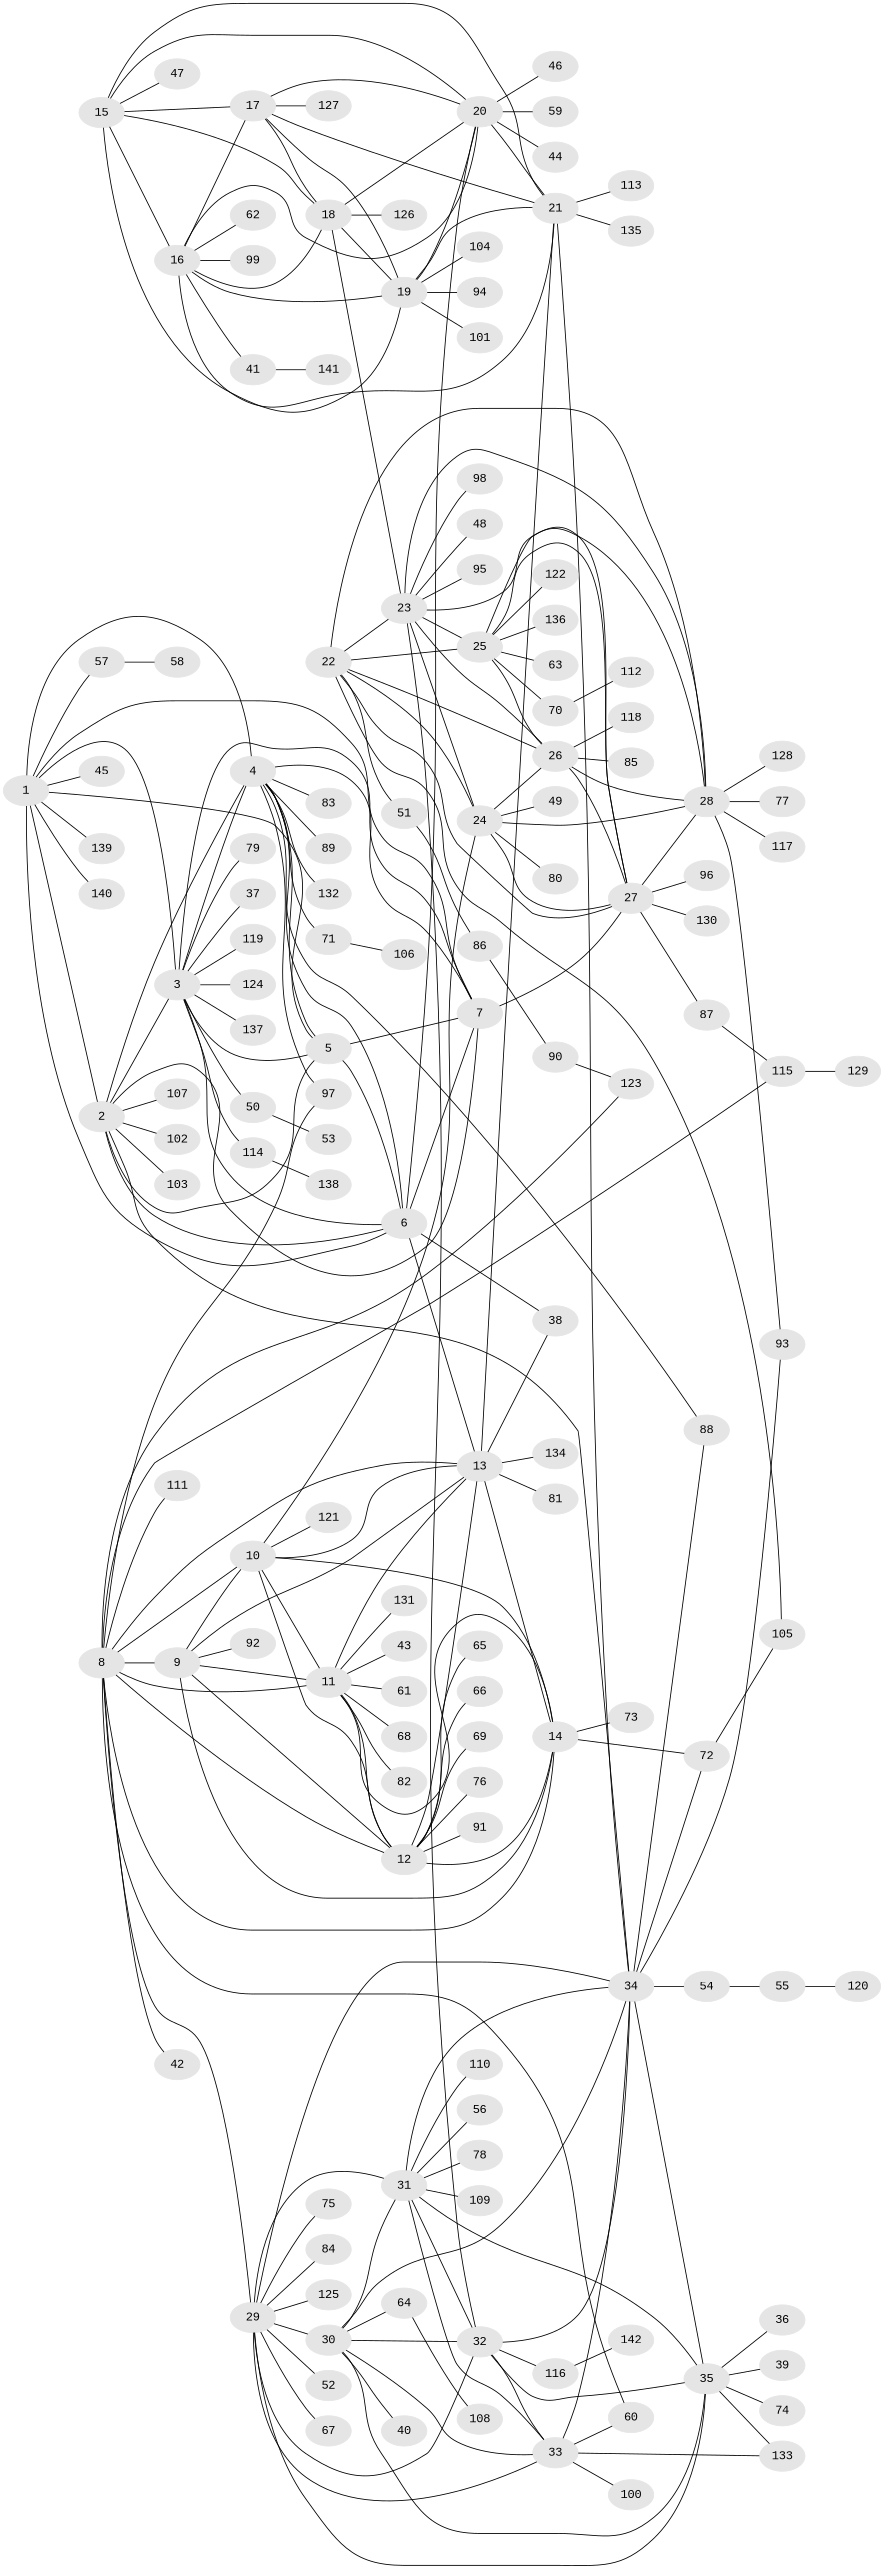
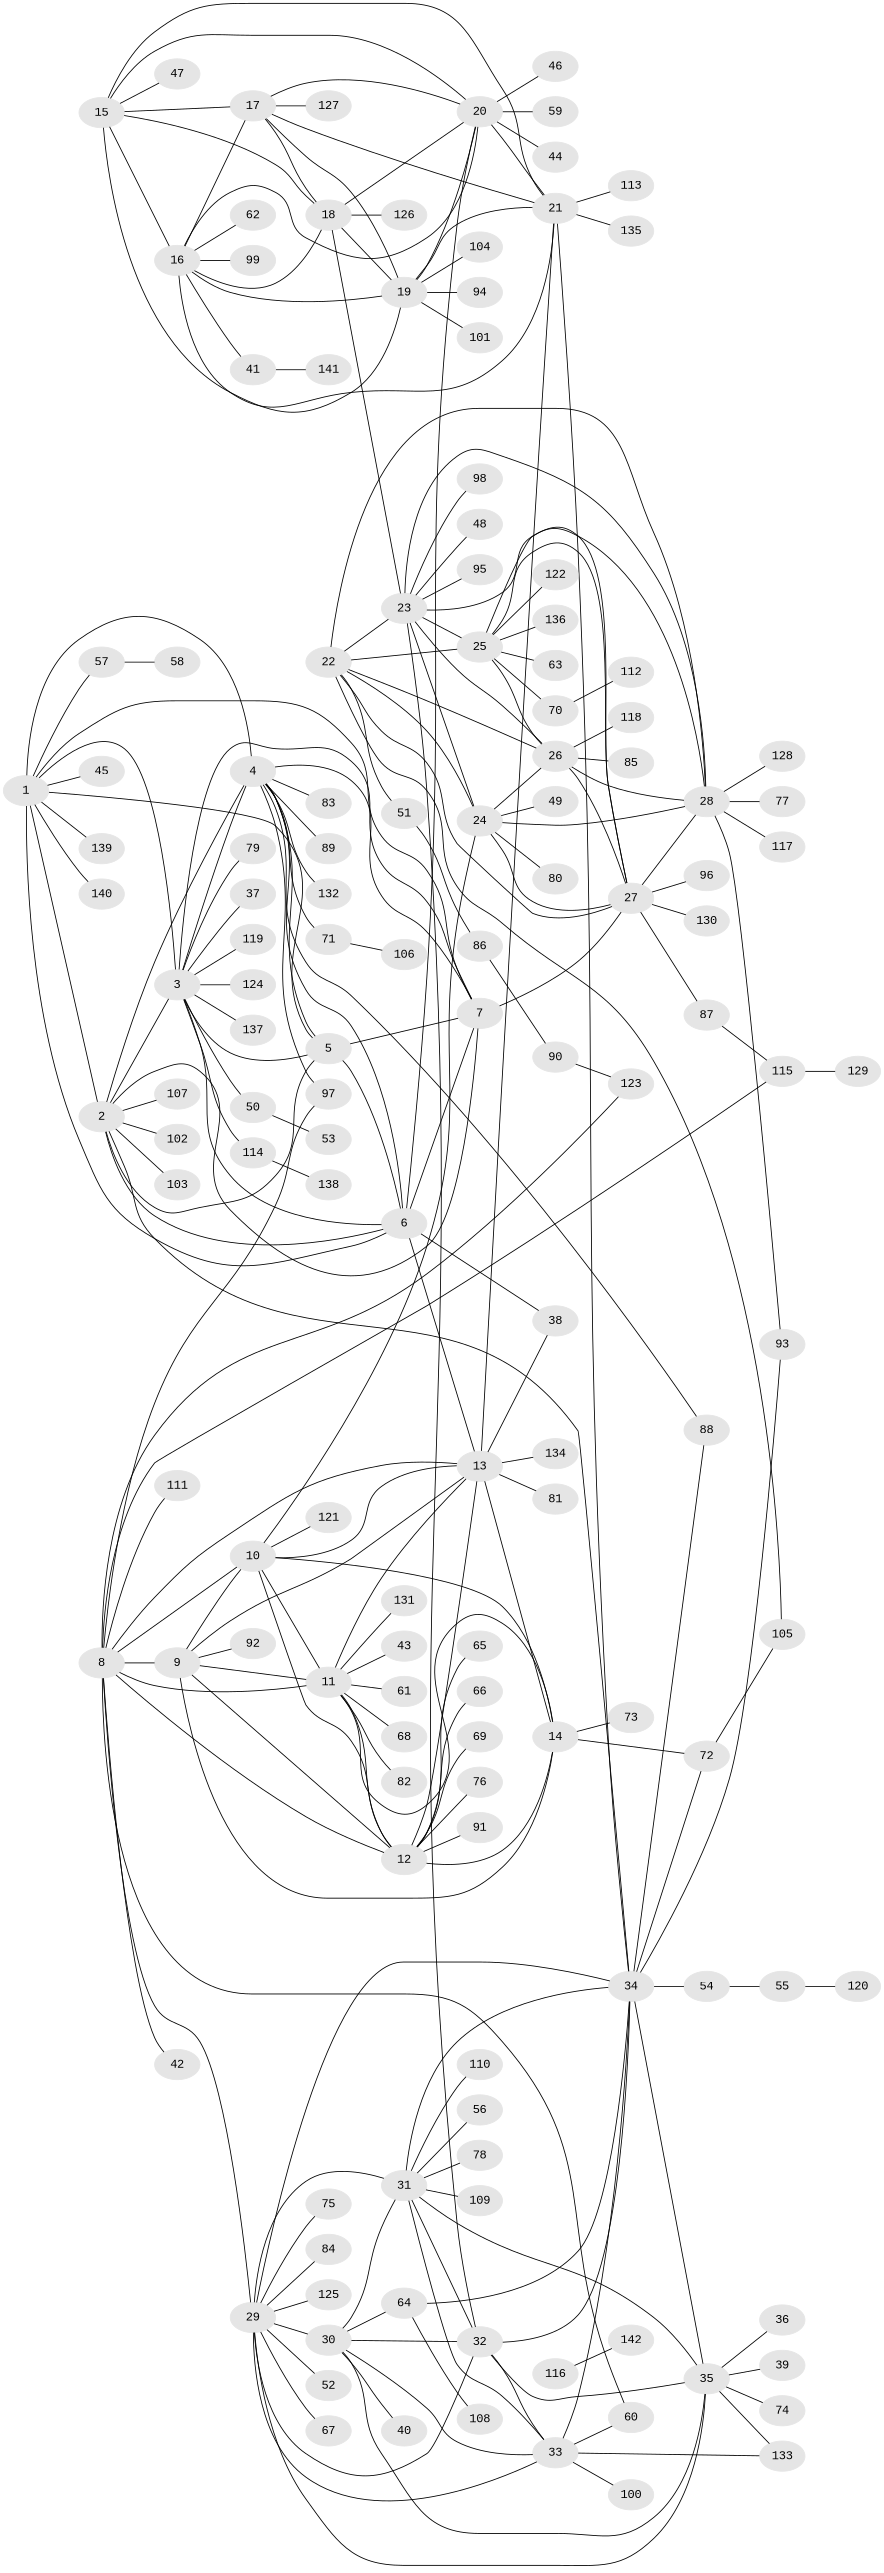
(302, 1930) -> none
(523, 2202) -> (598, 2209)
(518, 2358) -> none
